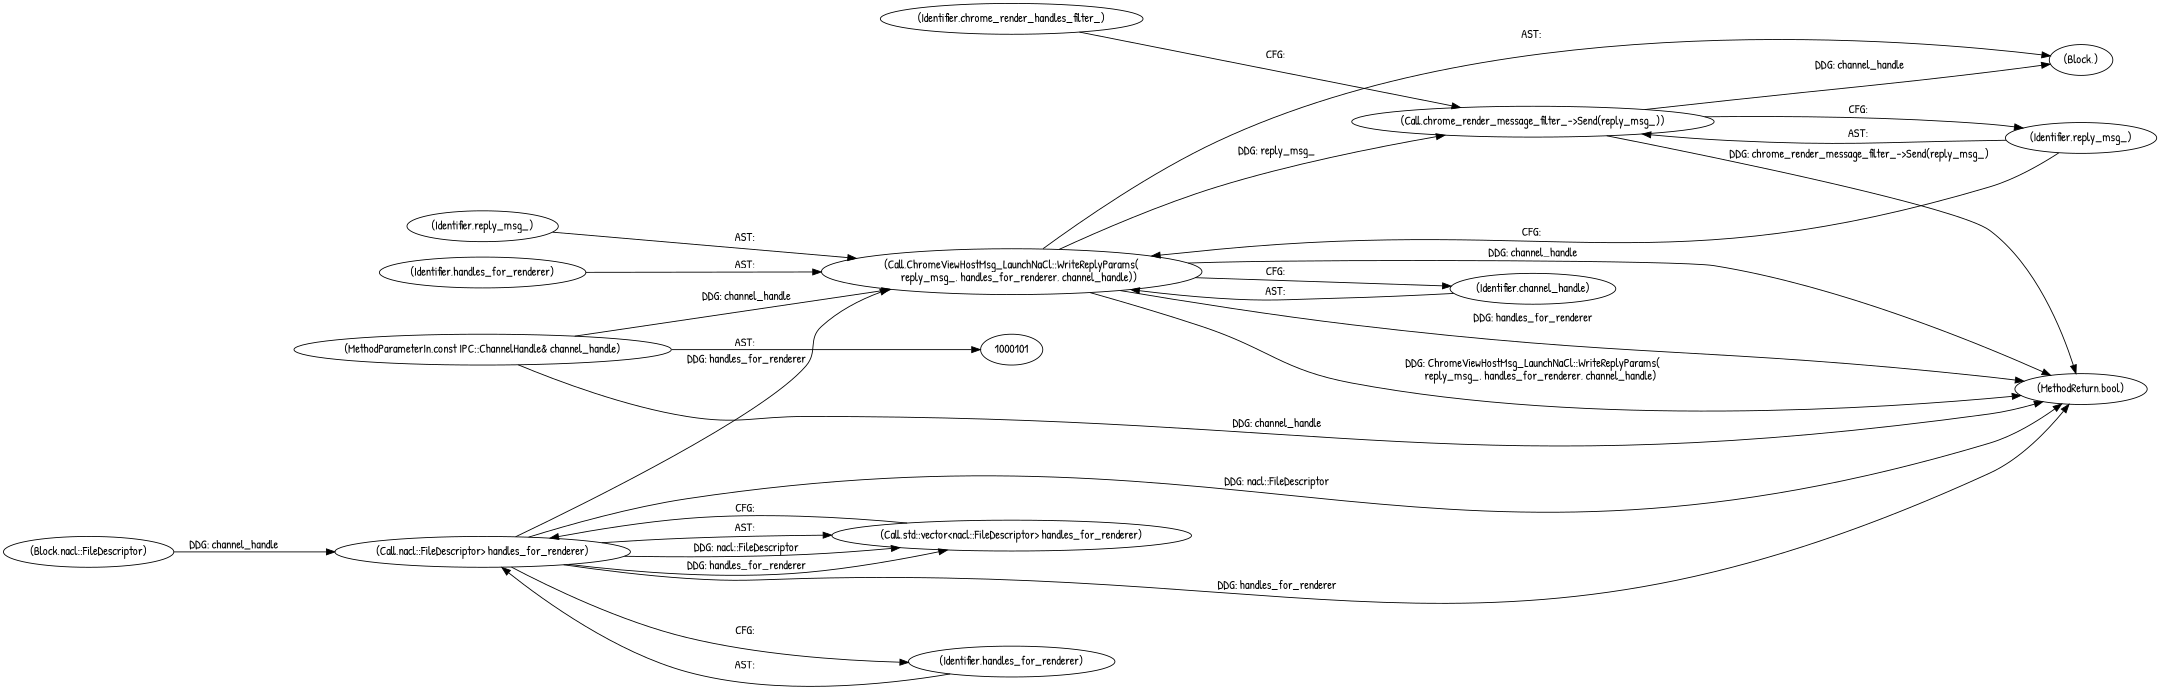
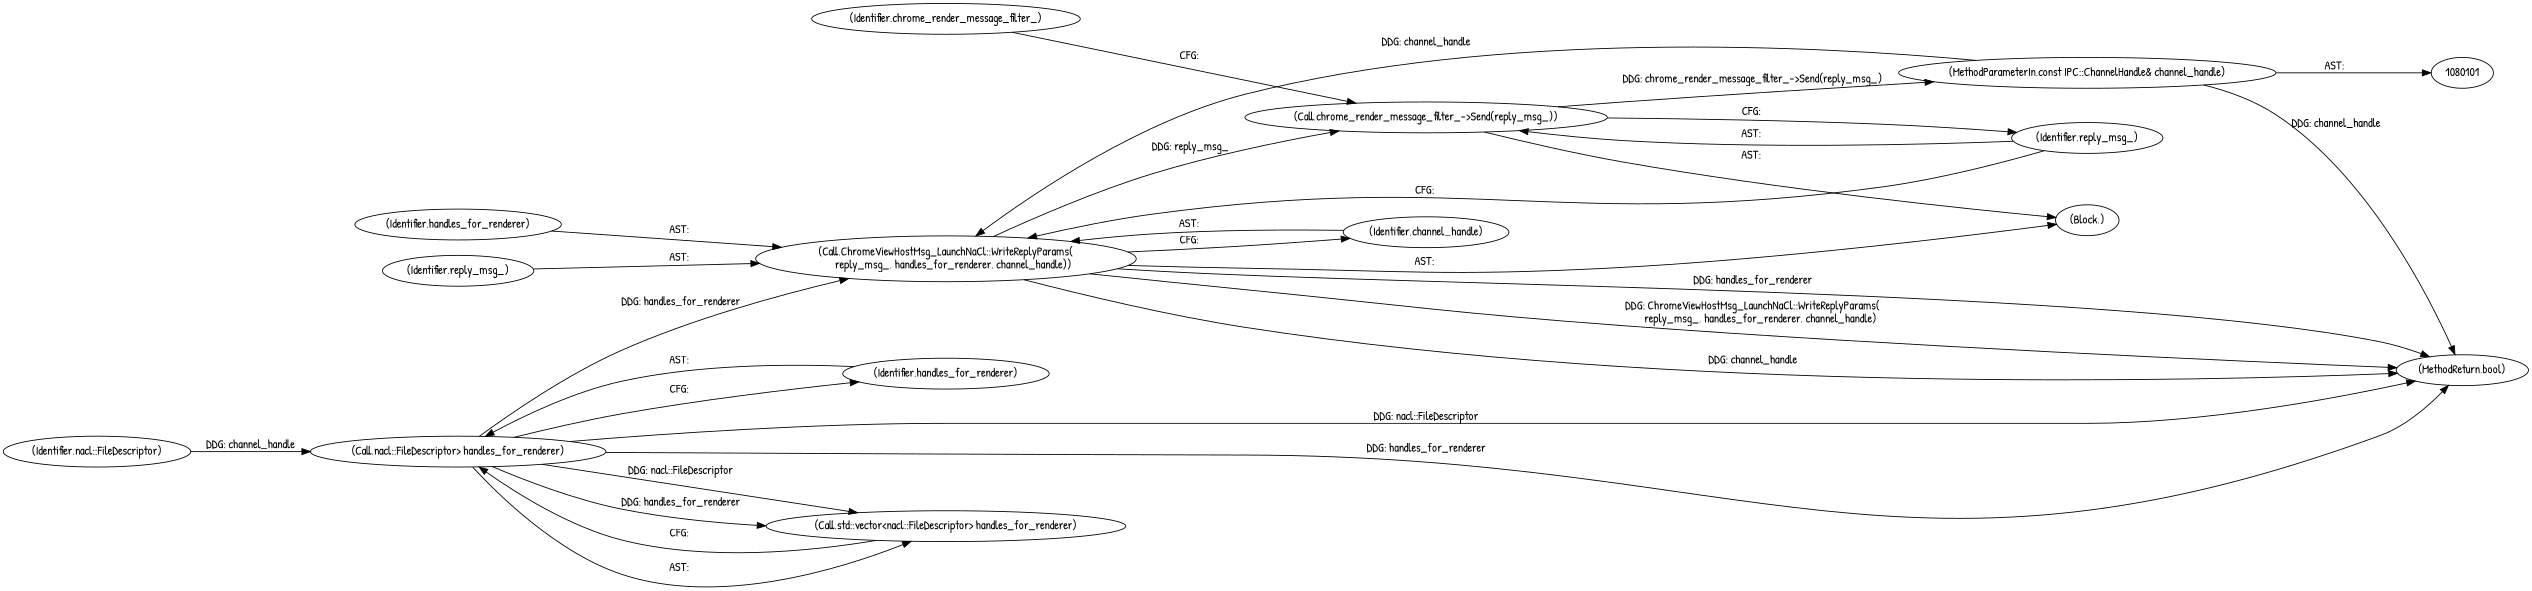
(1012, 19) -> (946, 19)
(1860, 66) -> (1753, 156)
(1879, 195) -> (1741, 94)
(1012, 350) -> (2462, 73)
(89, 552) -> (97, 452)
